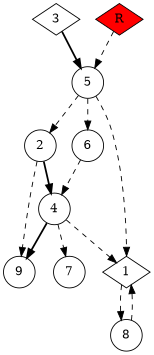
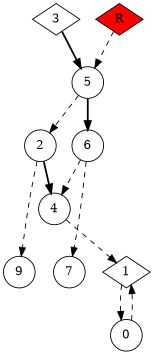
(88, 110) -> (88, 110)
(120, 170) -> none
(61, 236) -> (81, 205)
(39, 237) -> none
(126, 335) -> (126, 335)
